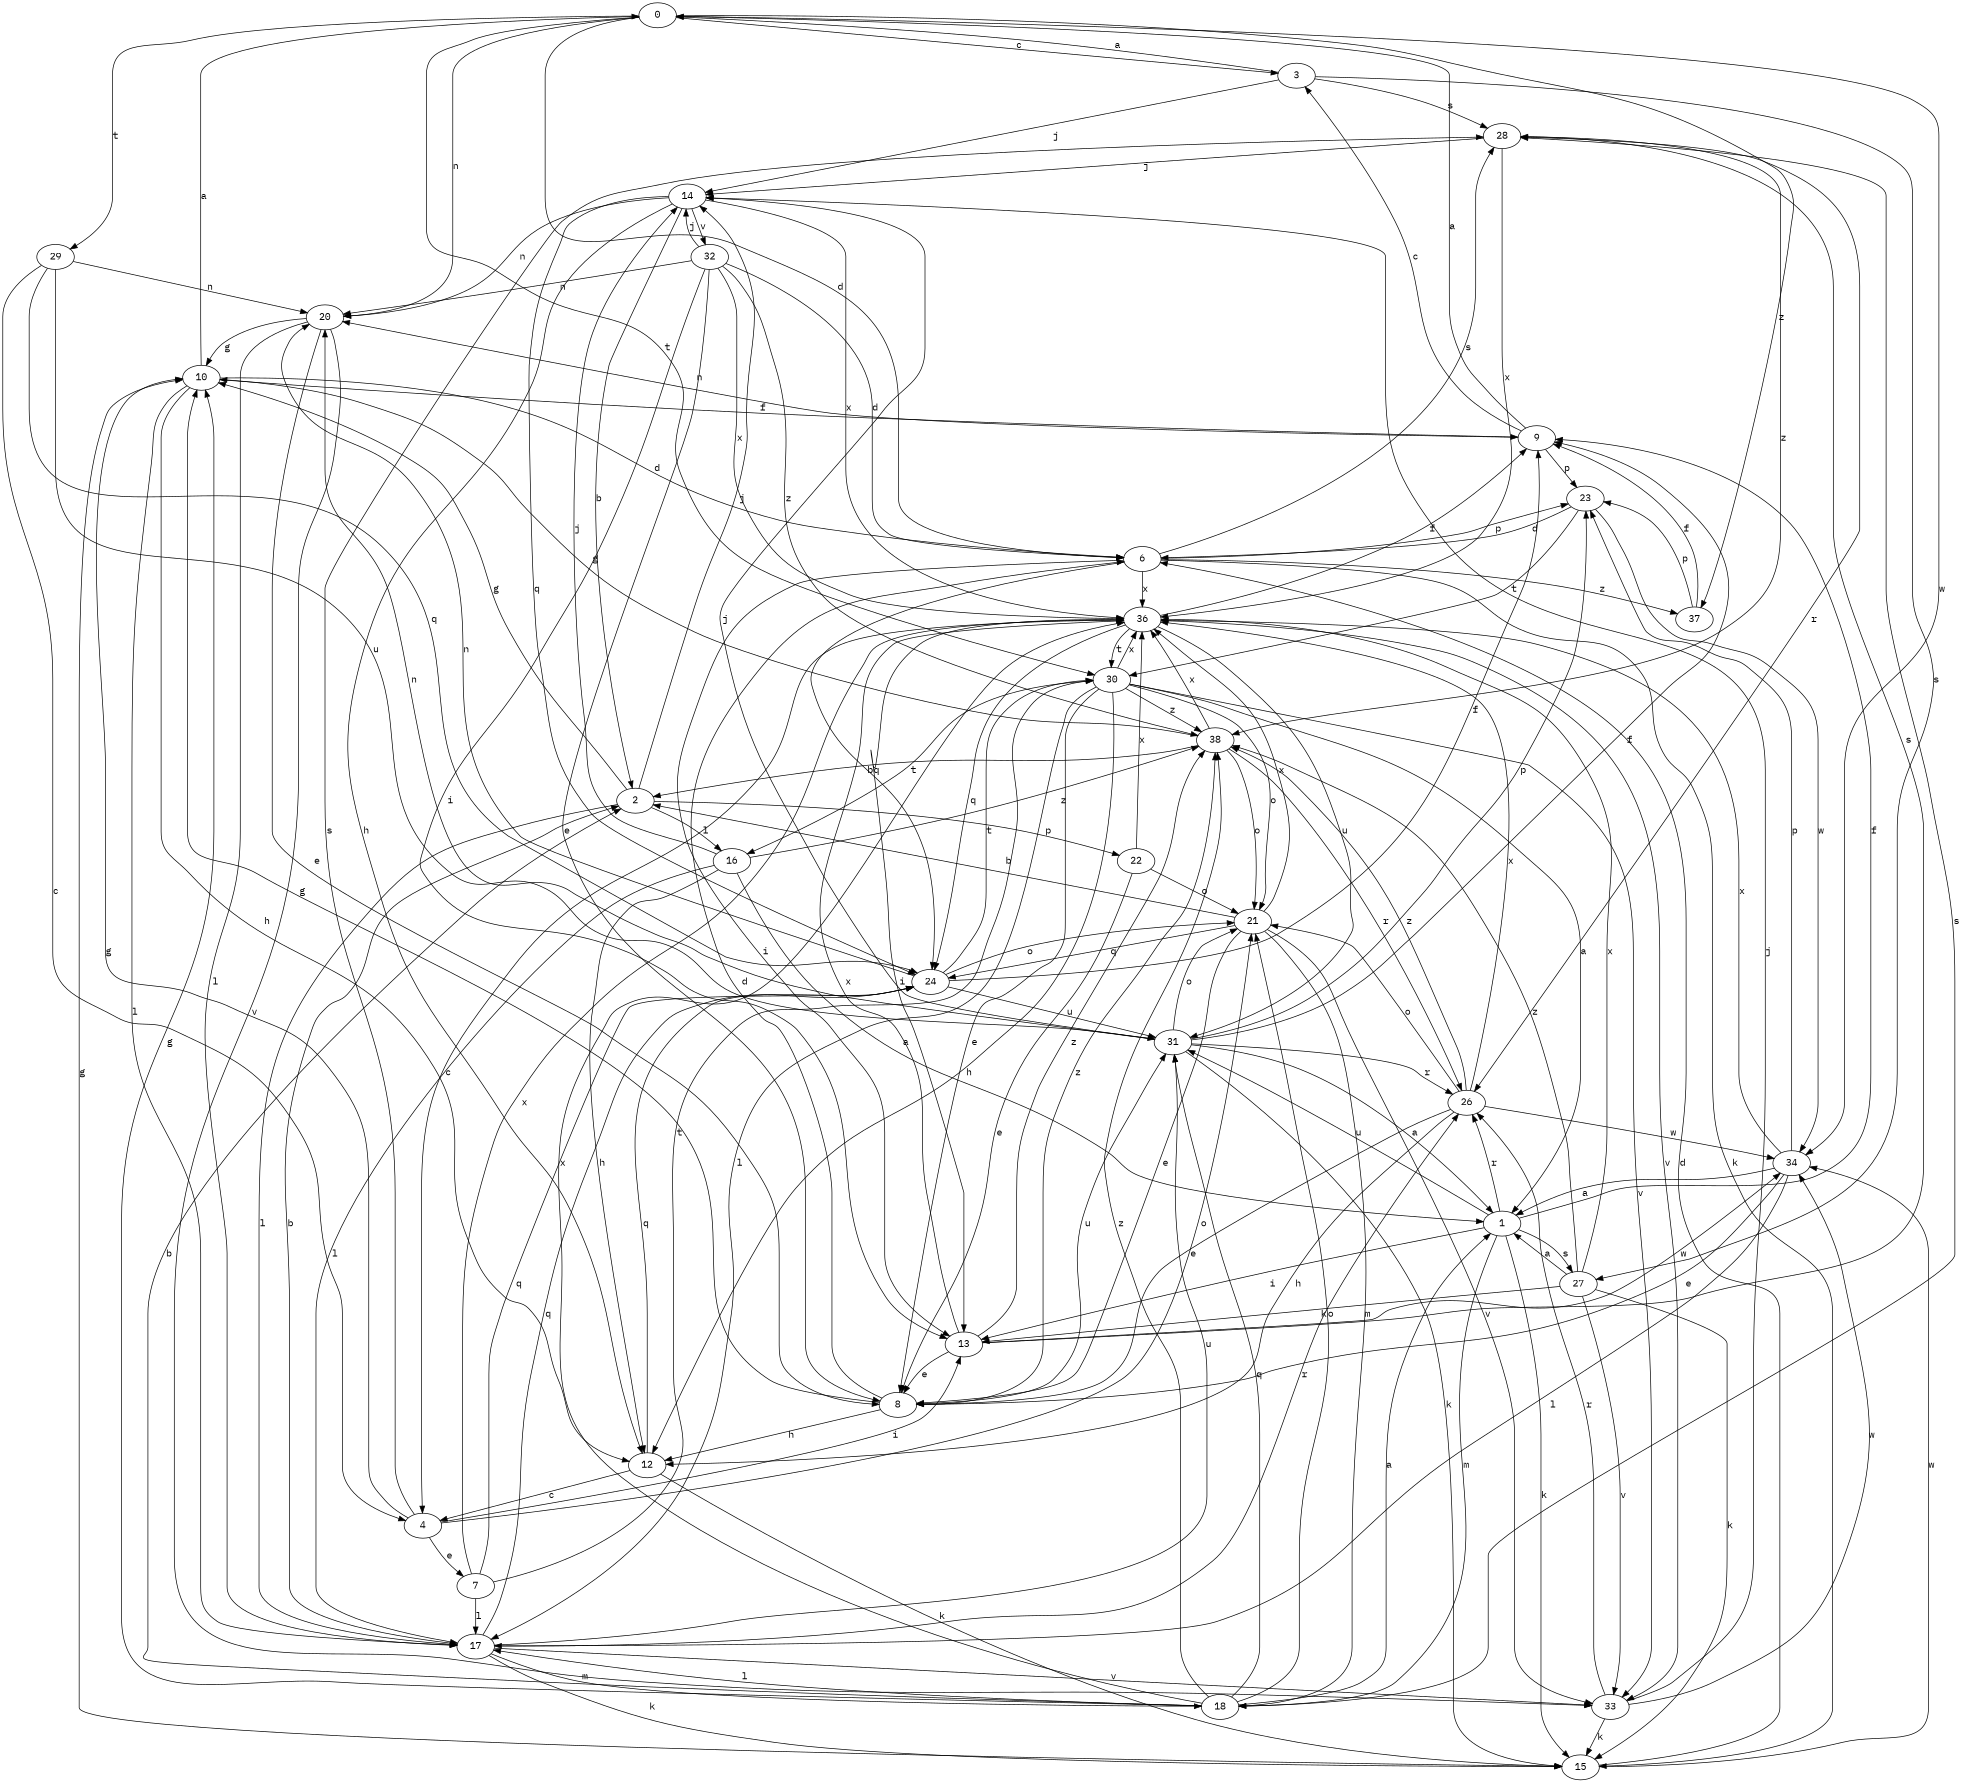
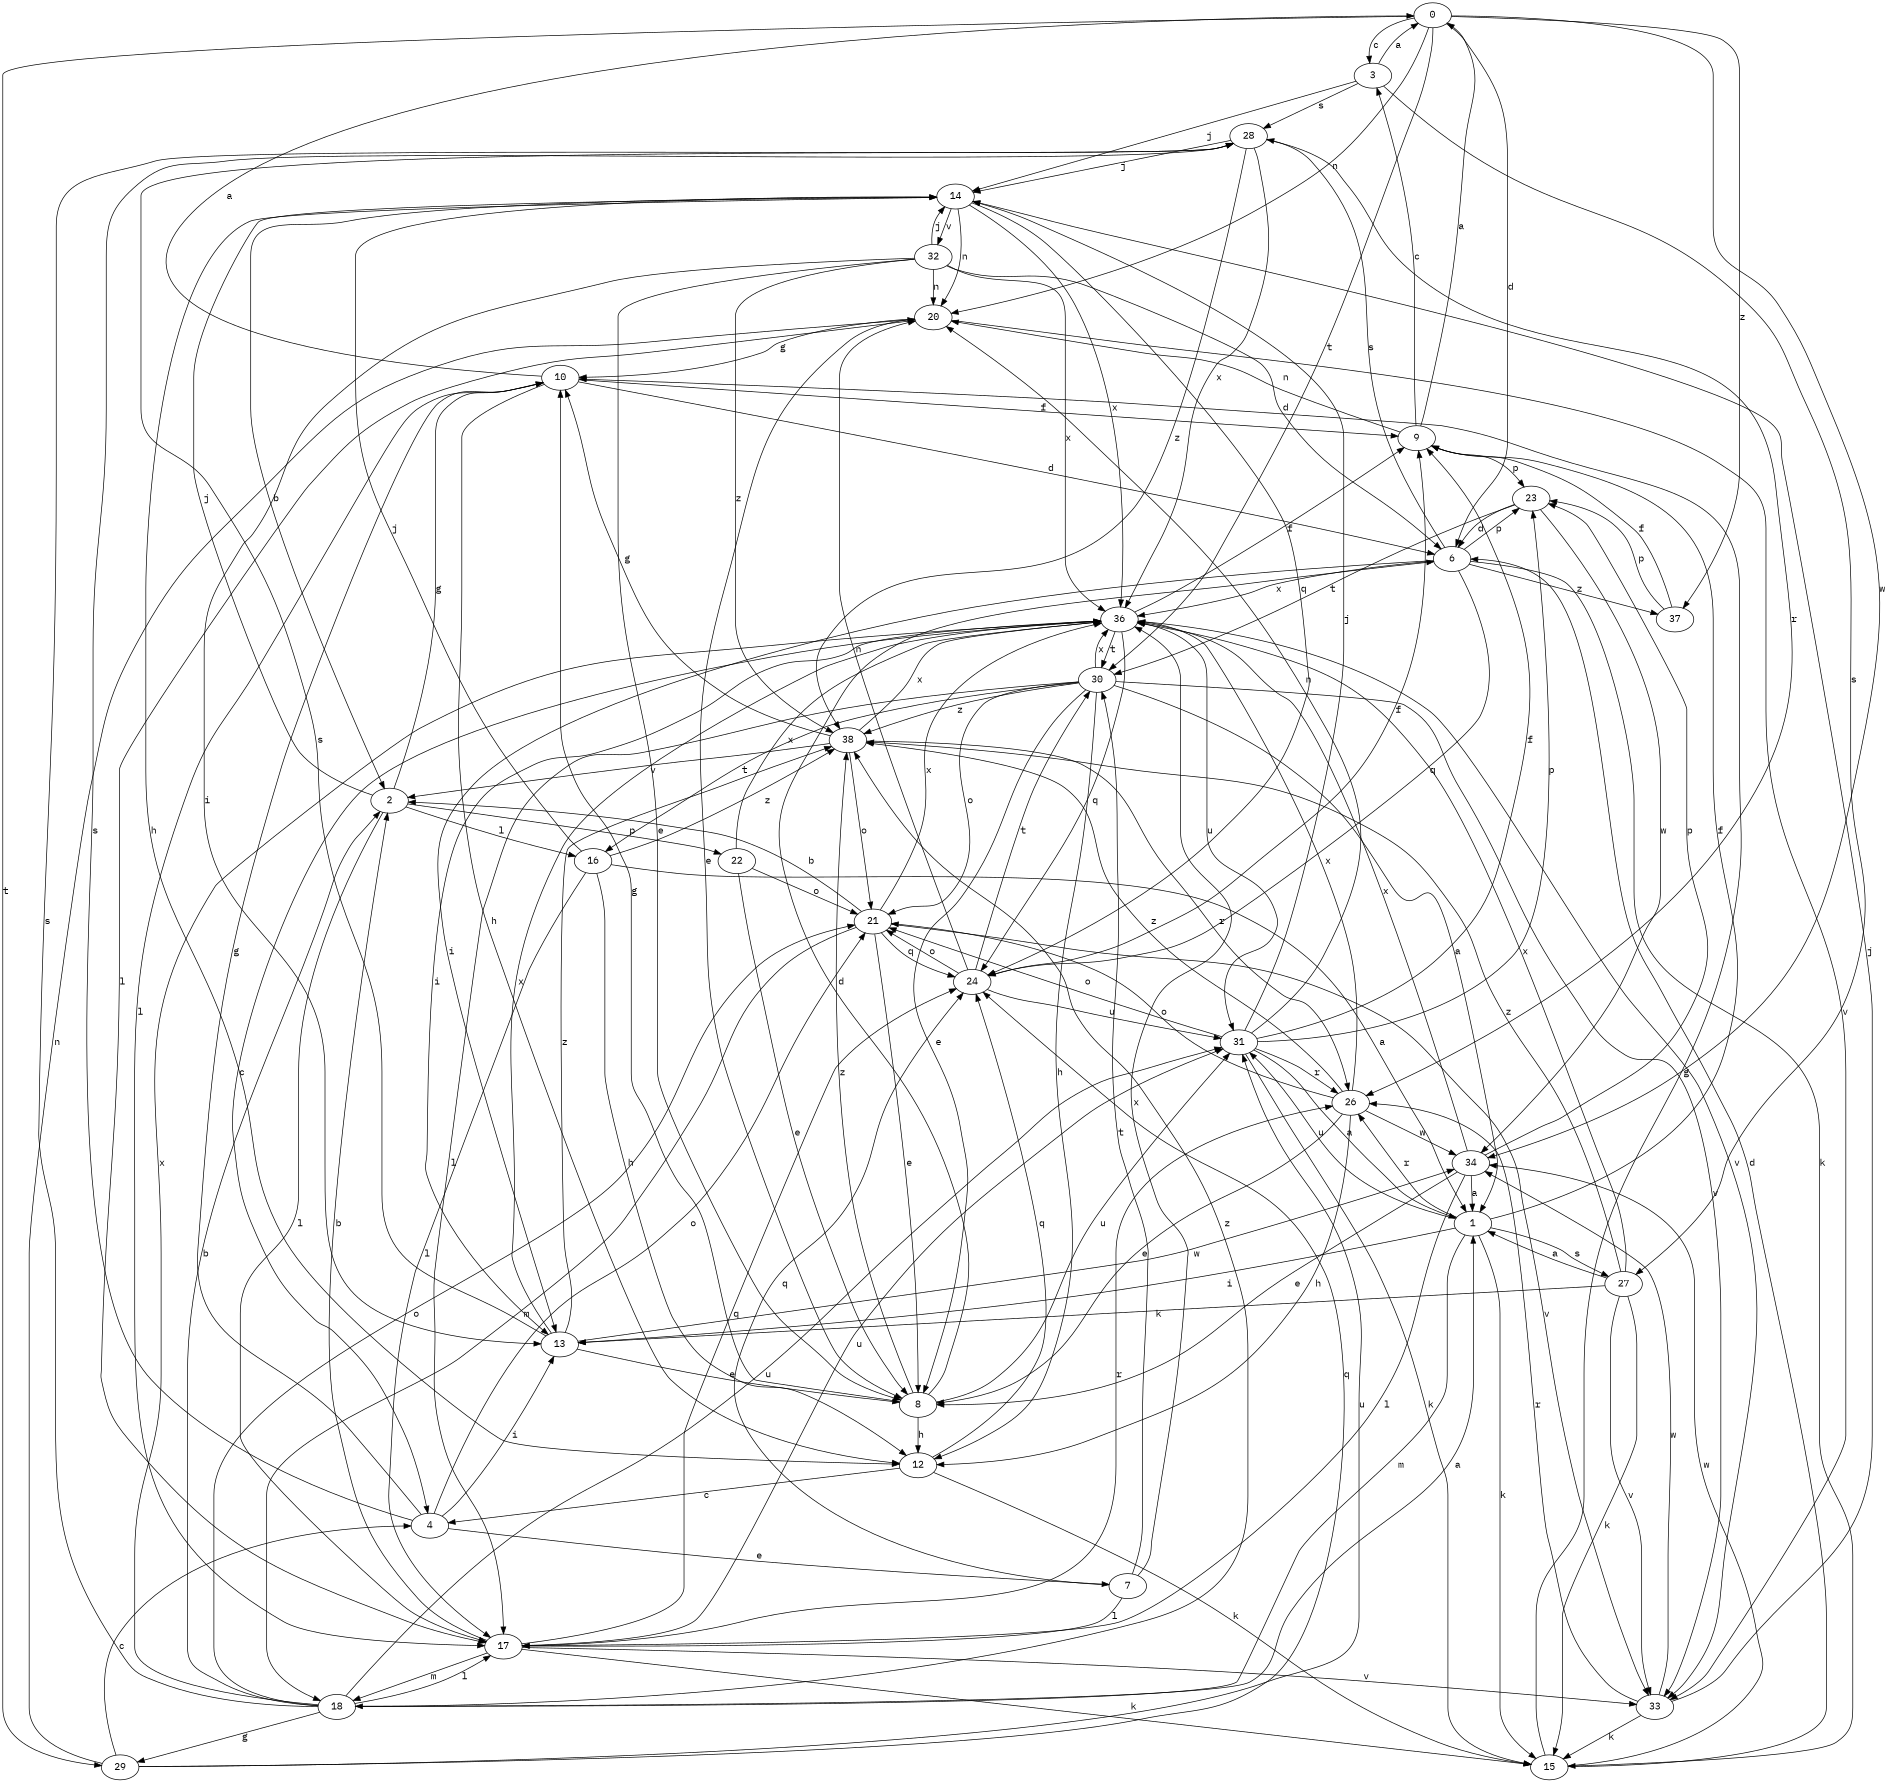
(870, 770) -> (653, 770)
(1259, 1375) -> (768, 1375)
(122, 1559) -> (232, 1736)
